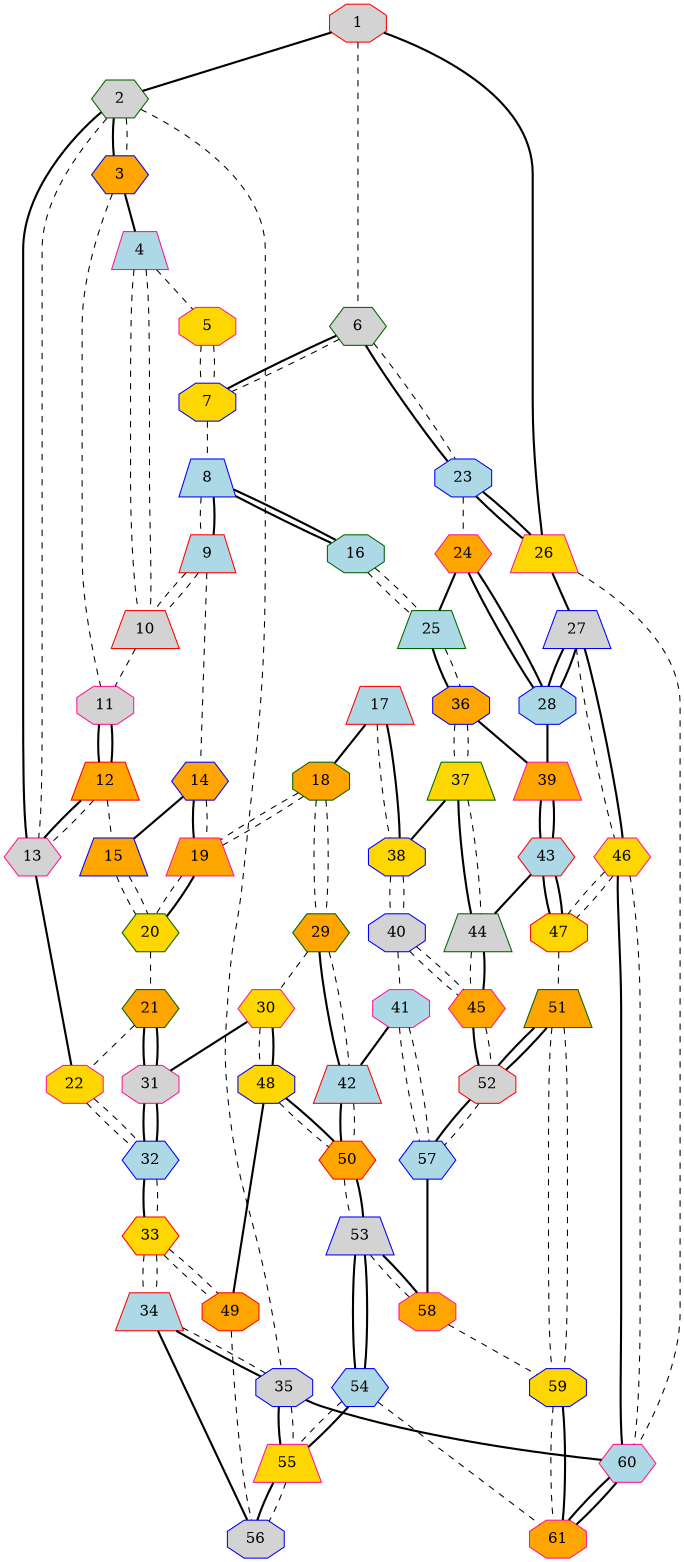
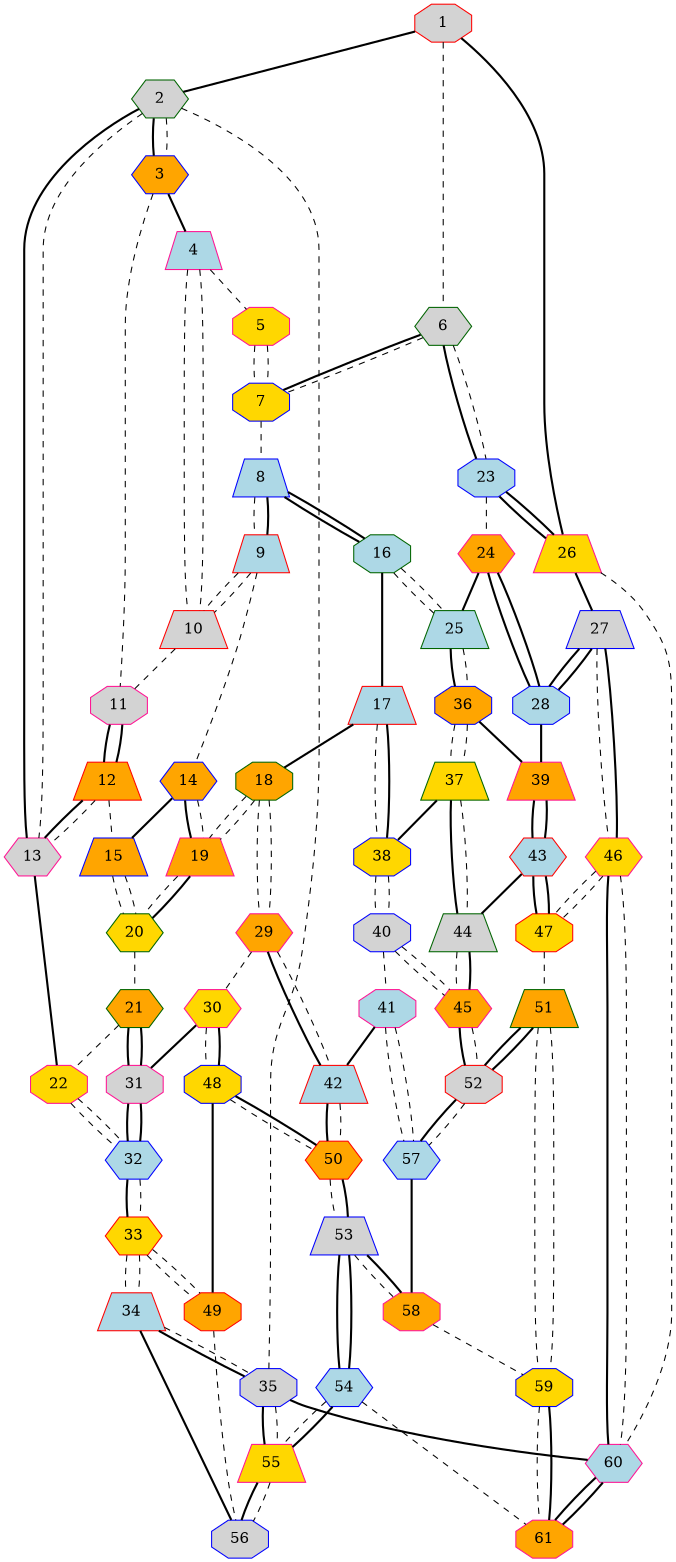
none -> (382, 630)
(321, 933) -> (264, 933)
